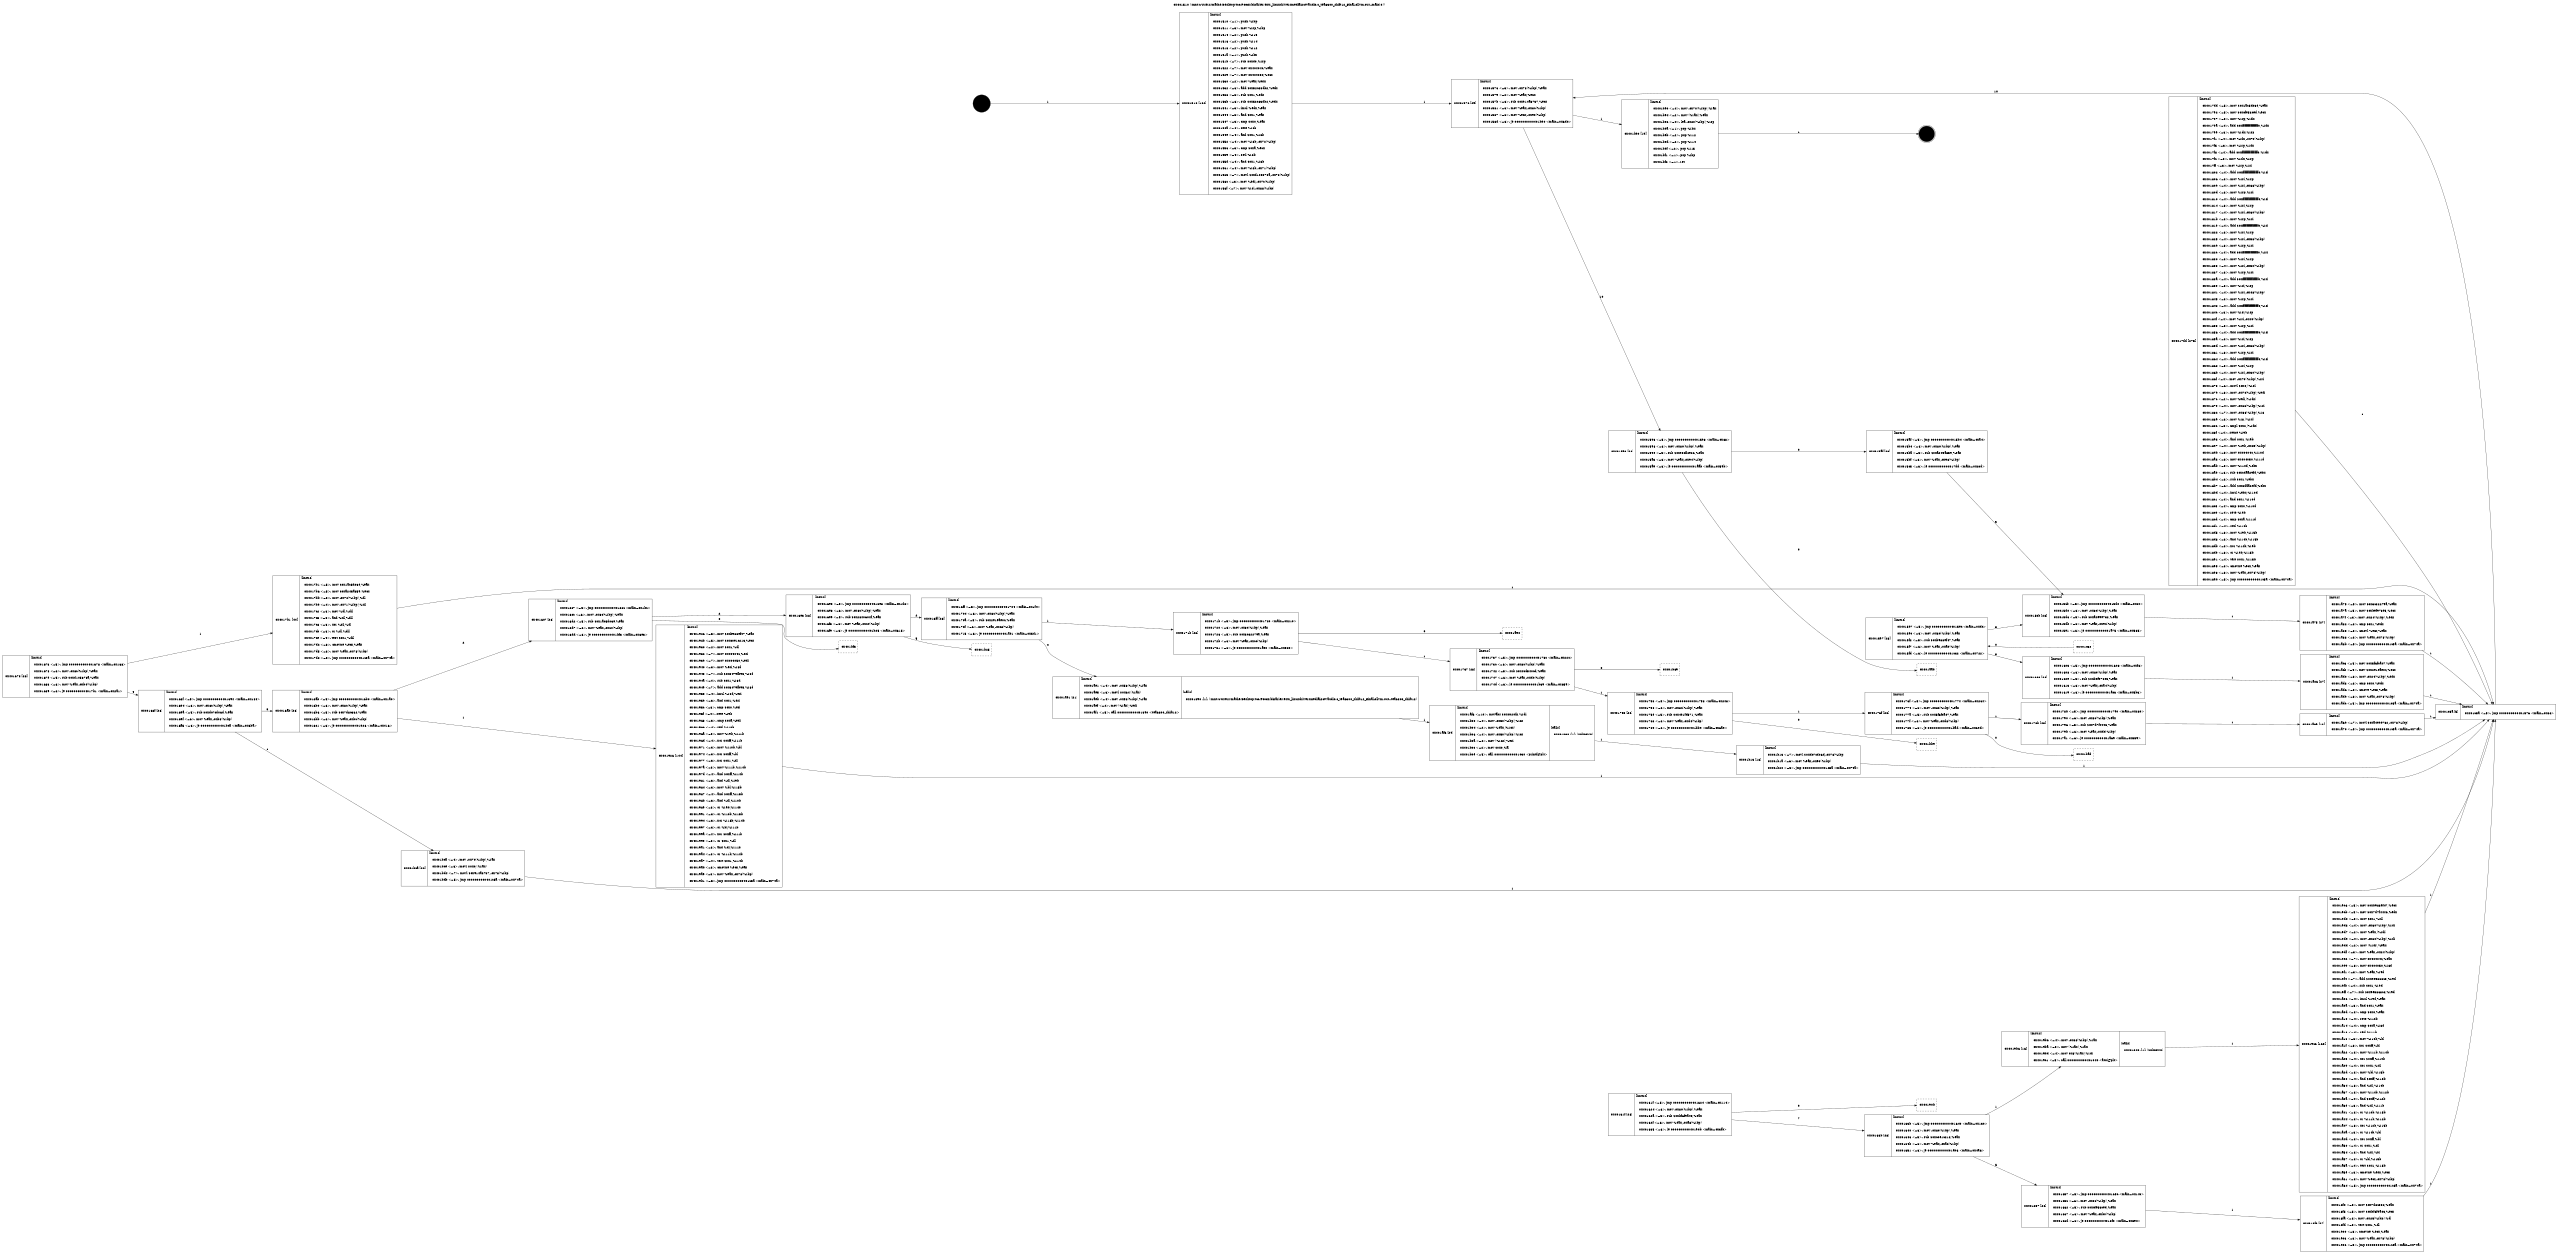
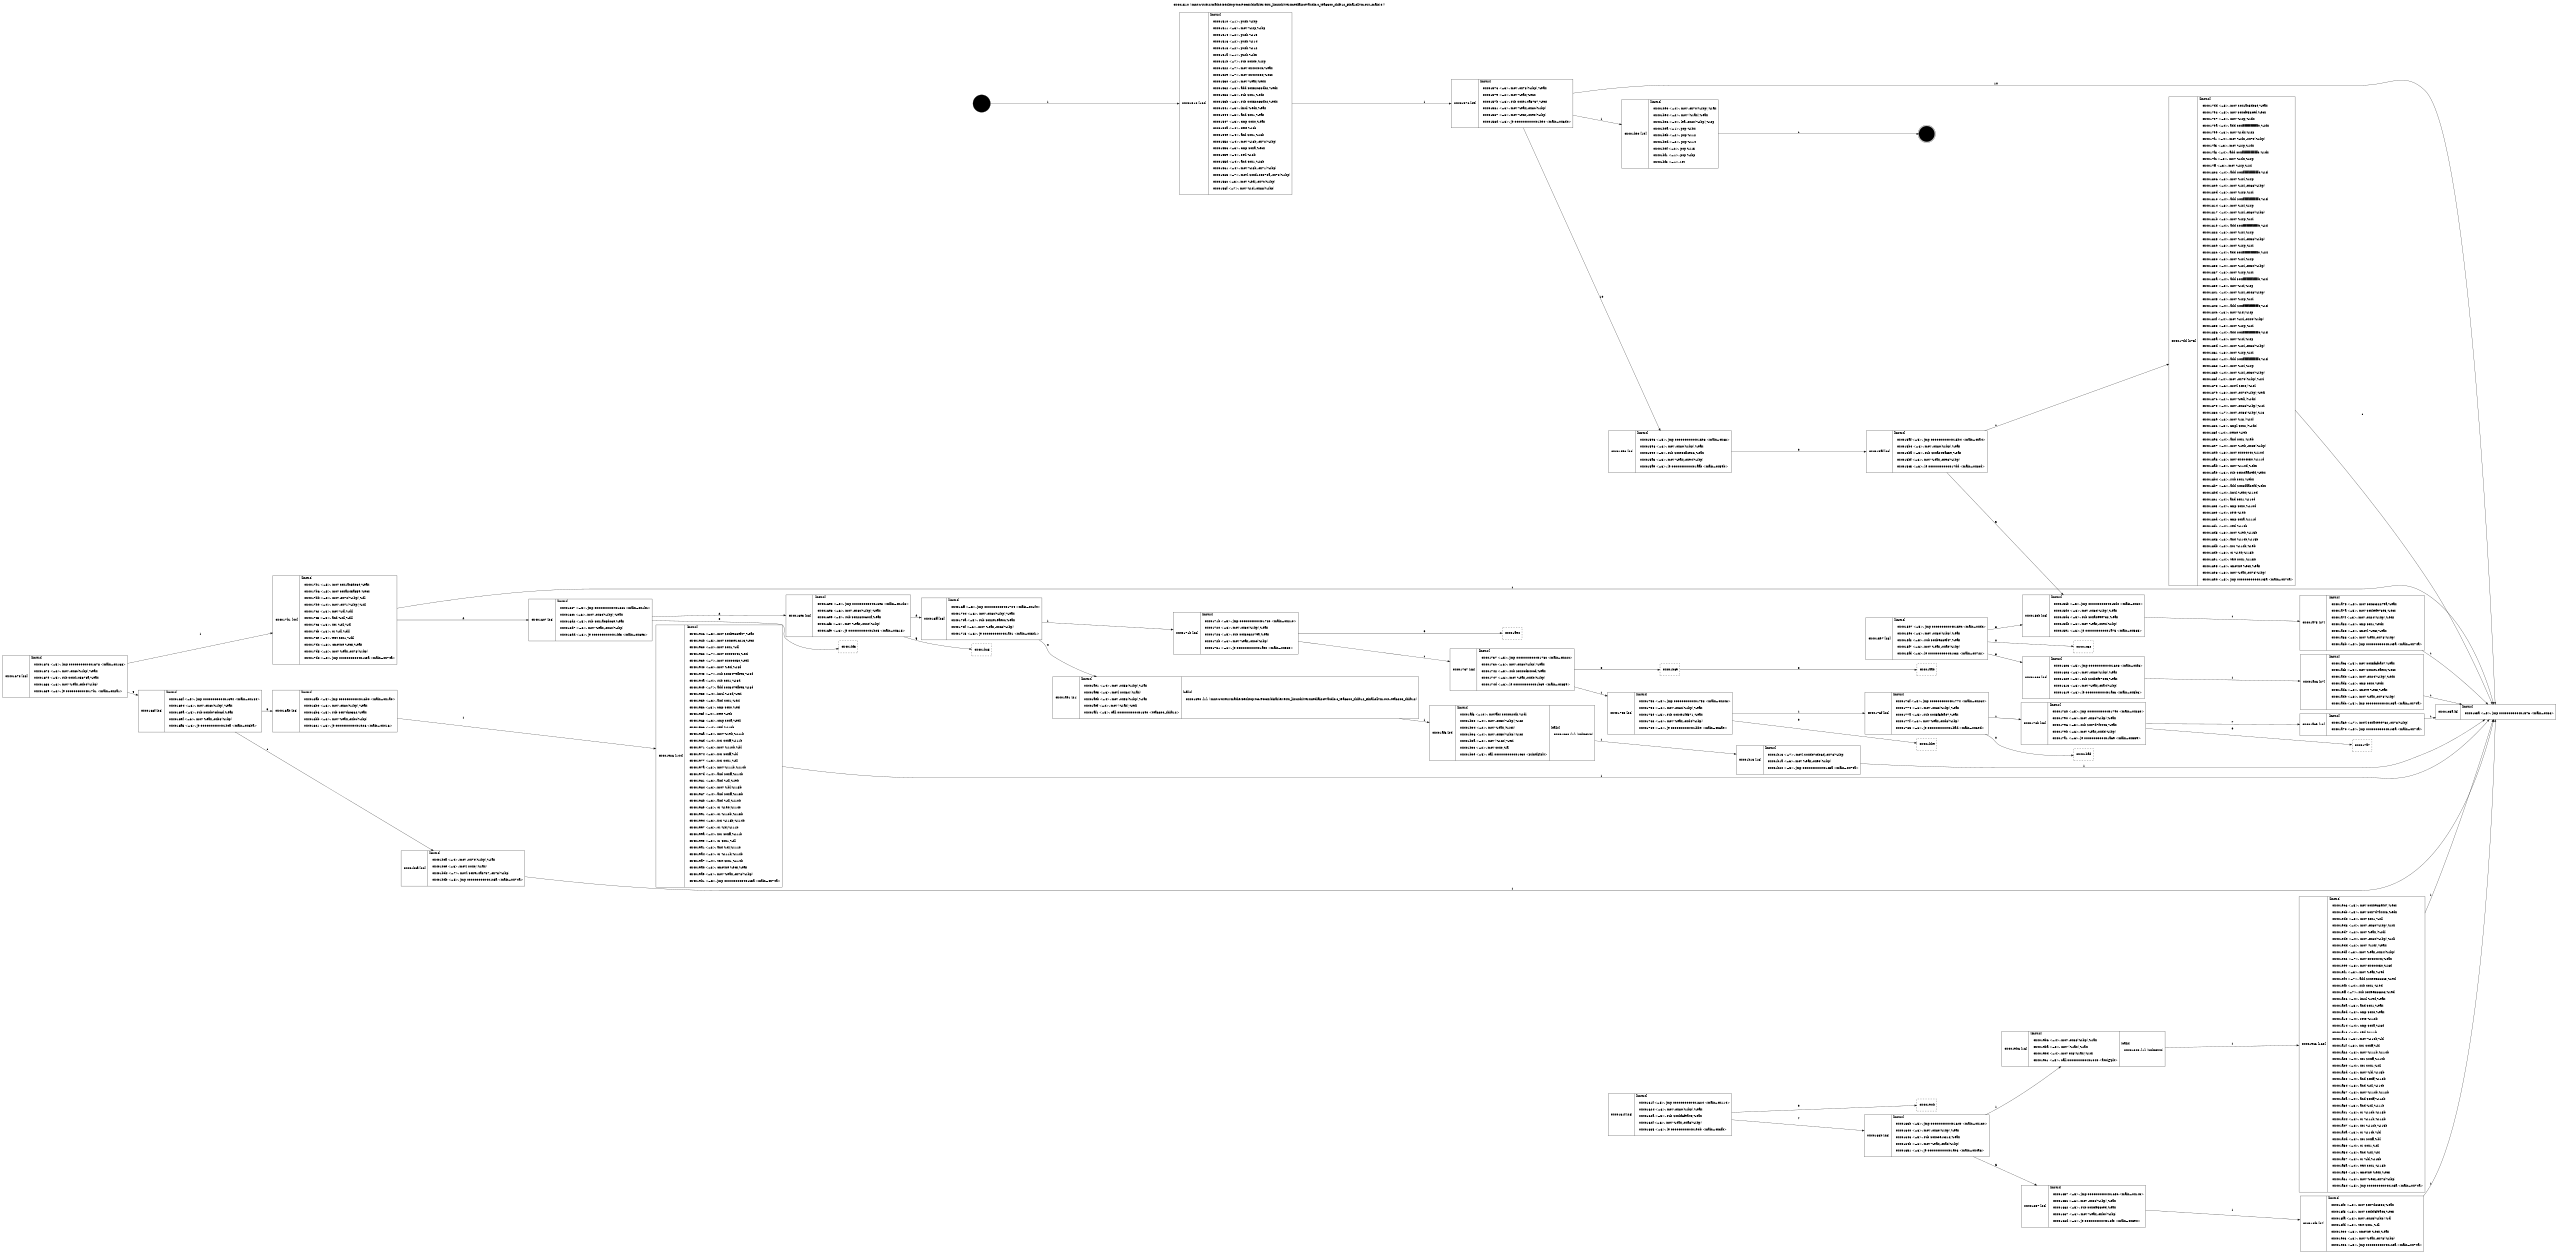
(2294, 93) -> (2310, 85)
none -> (2076, 398)
(1780, 597) -> (1797, 670)
(2032, 648) -> (2030, 644)
(462, 666) -> (462, 620)
(2232, 722) -> (2232, 722)
none -> (2362, 746)
